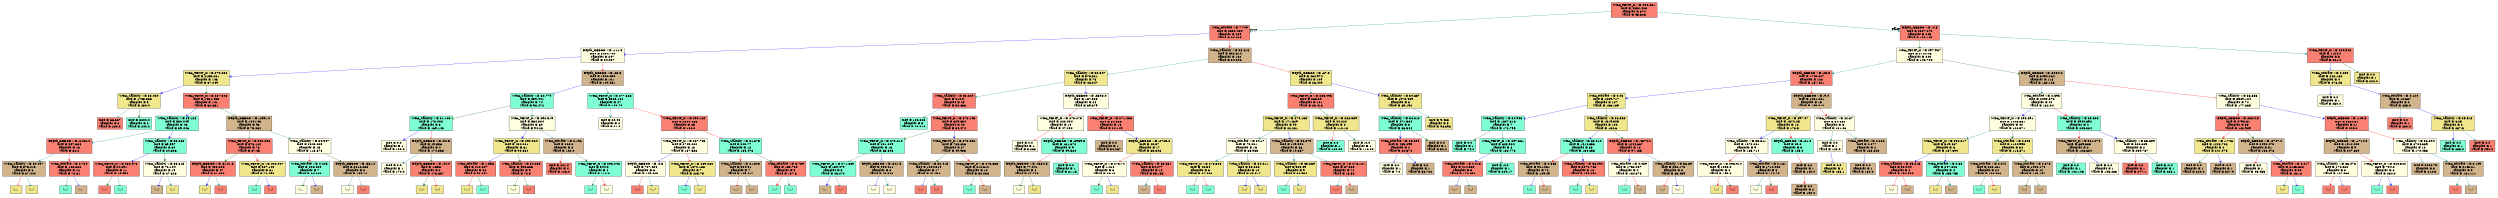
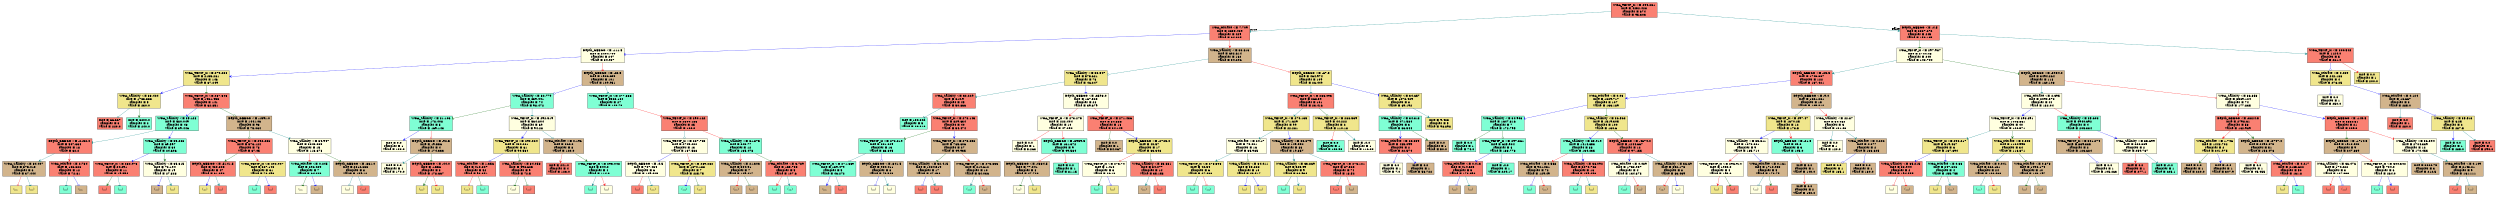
(2350, 67) -> (2350, 67)
(611, 123) -> none
(1832, 157) -> (1850, 158)
(2071, 169) -> none
